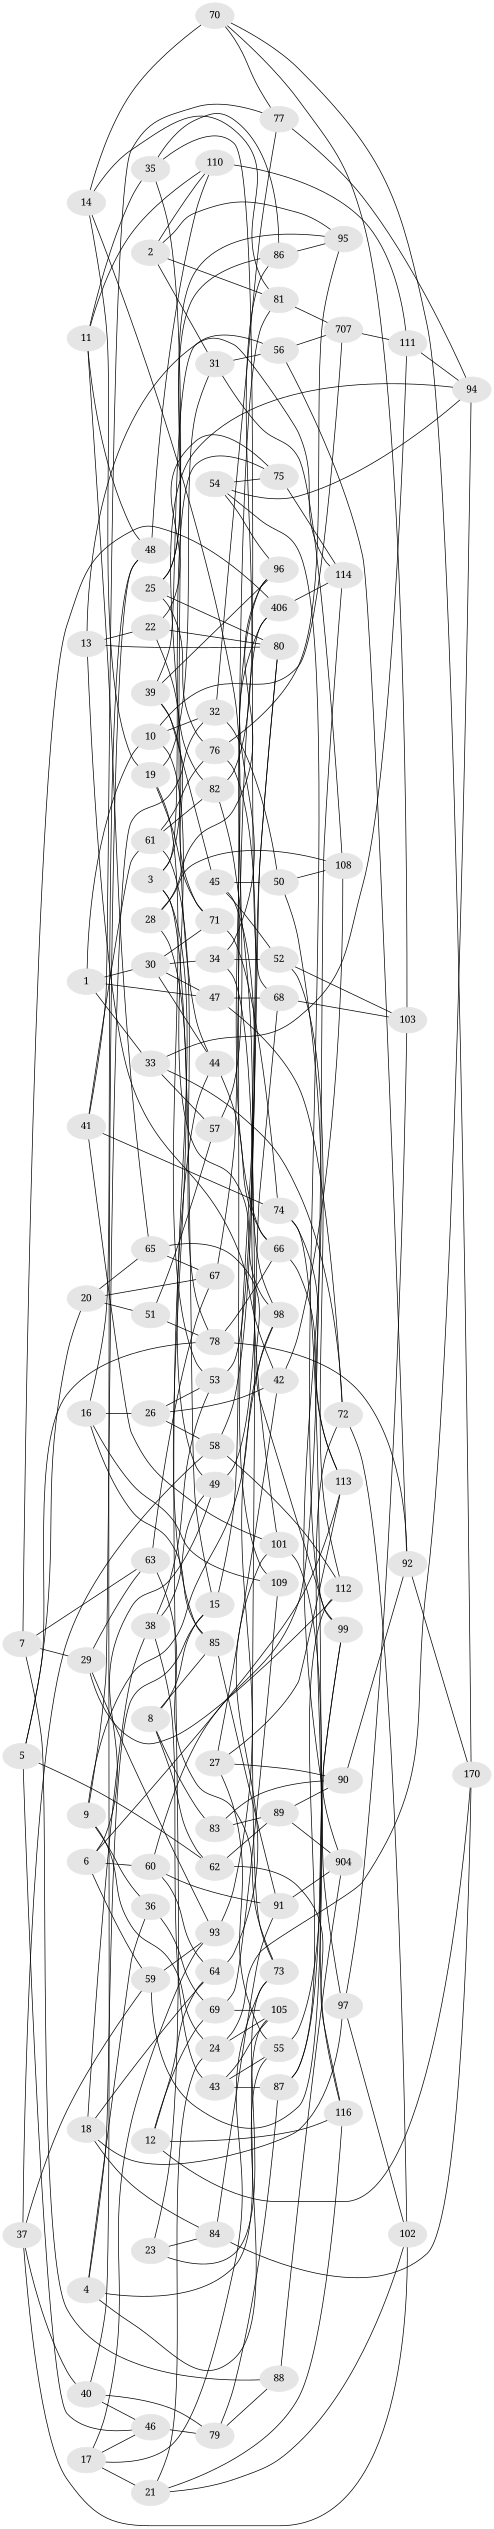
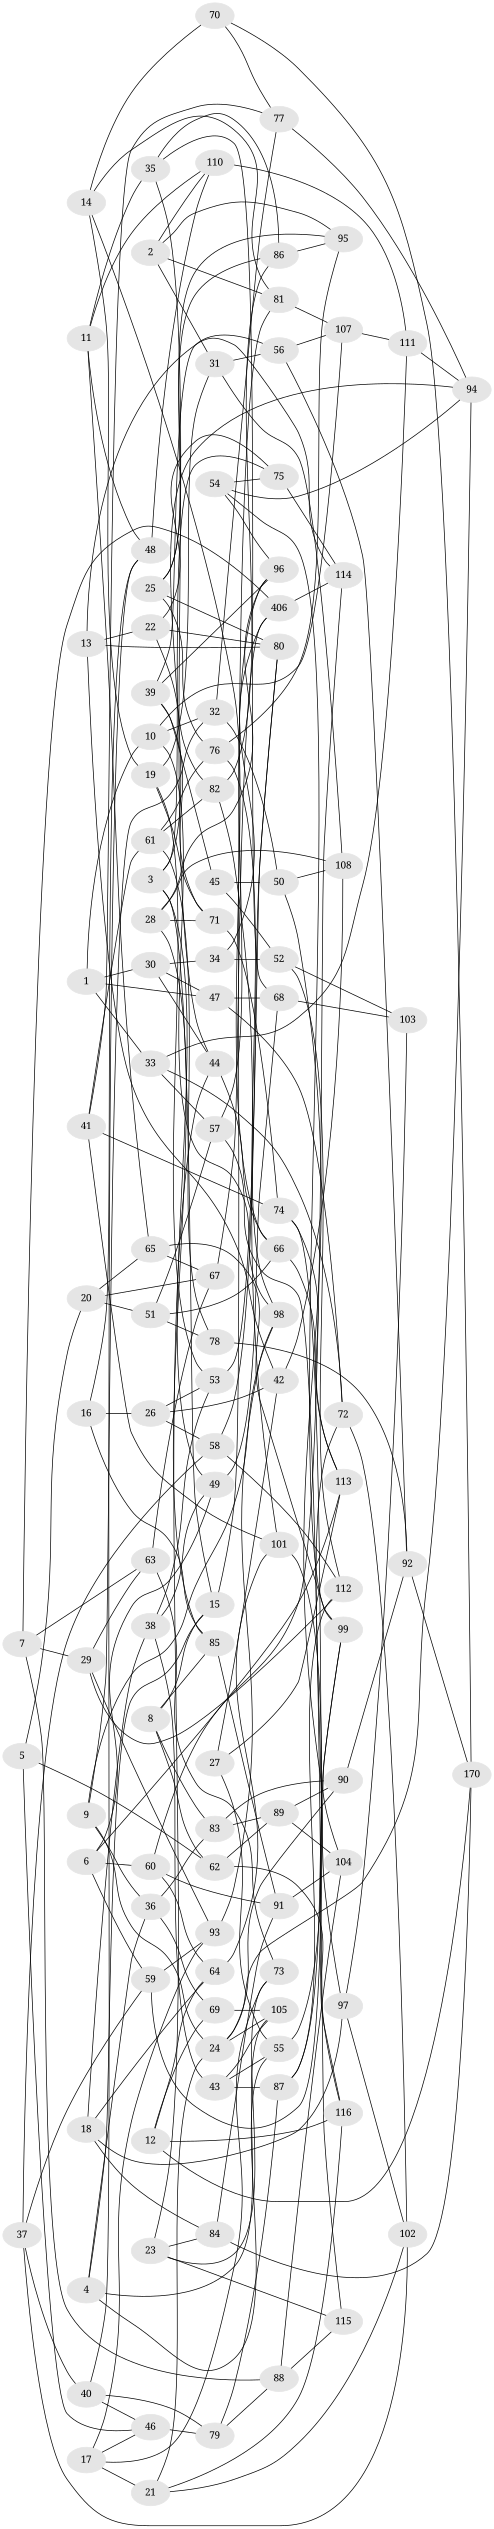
(343, 330) -> (343, 330)
(395, 492) -> none
(190, 938) -> (189, 921)
(249, 1297) -> (227, 1299)
(254, 1464) -> none
(45, 1497) -> none
(279, 1583) -> none
(280, 1768) -> (250, 1918)
none -> (185, 1863)
(343, 1863) -> (343, 1863)
none -> (343, 2322)
